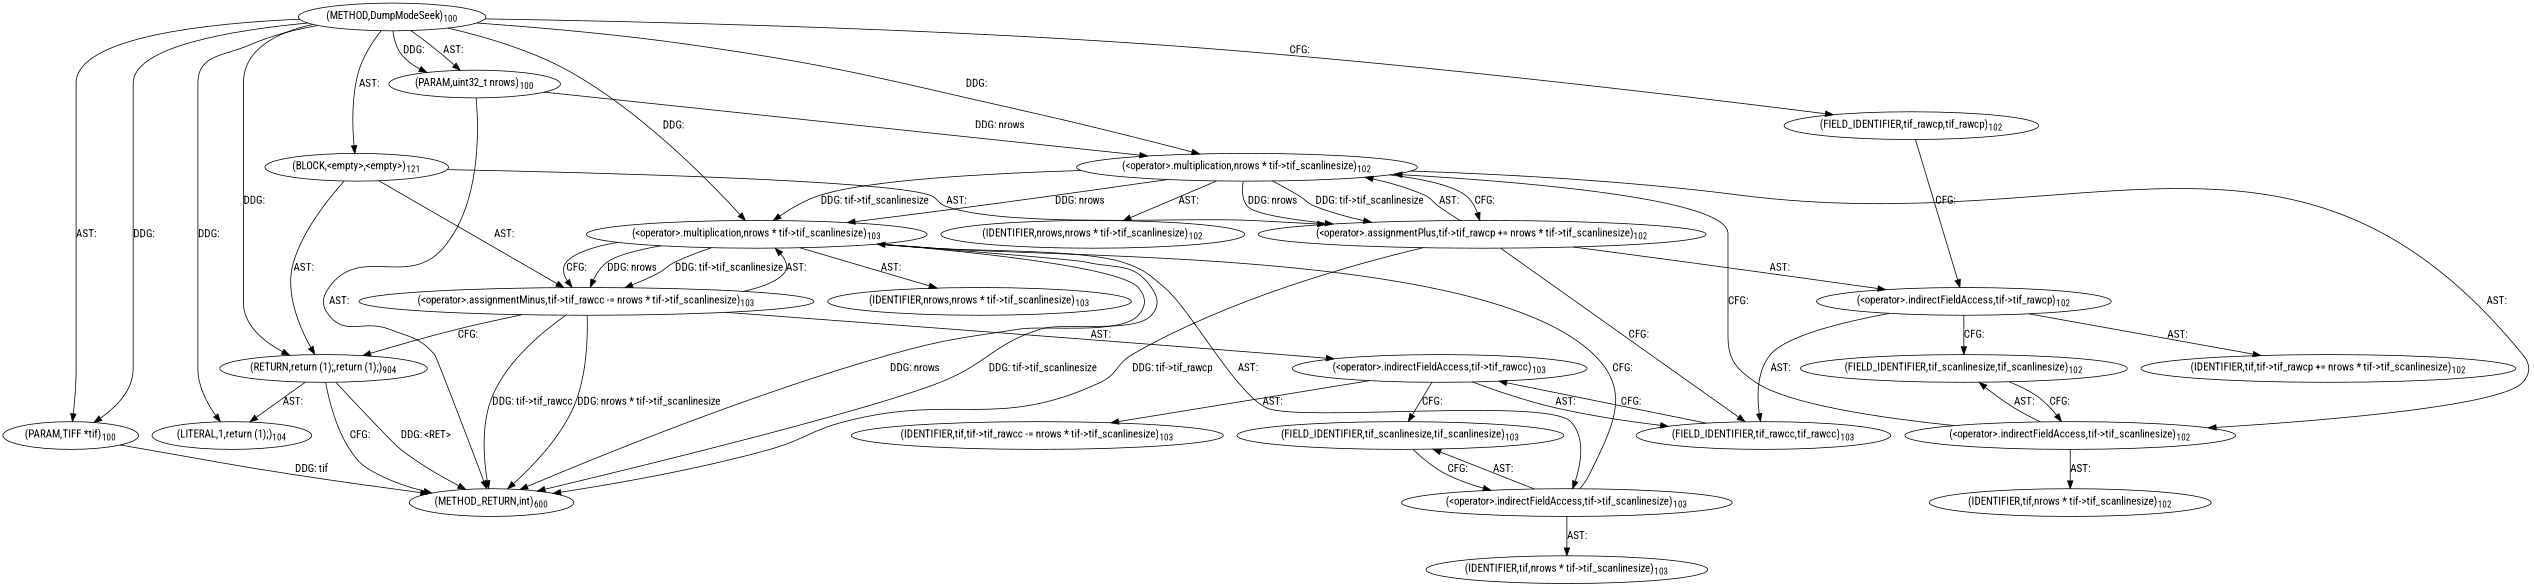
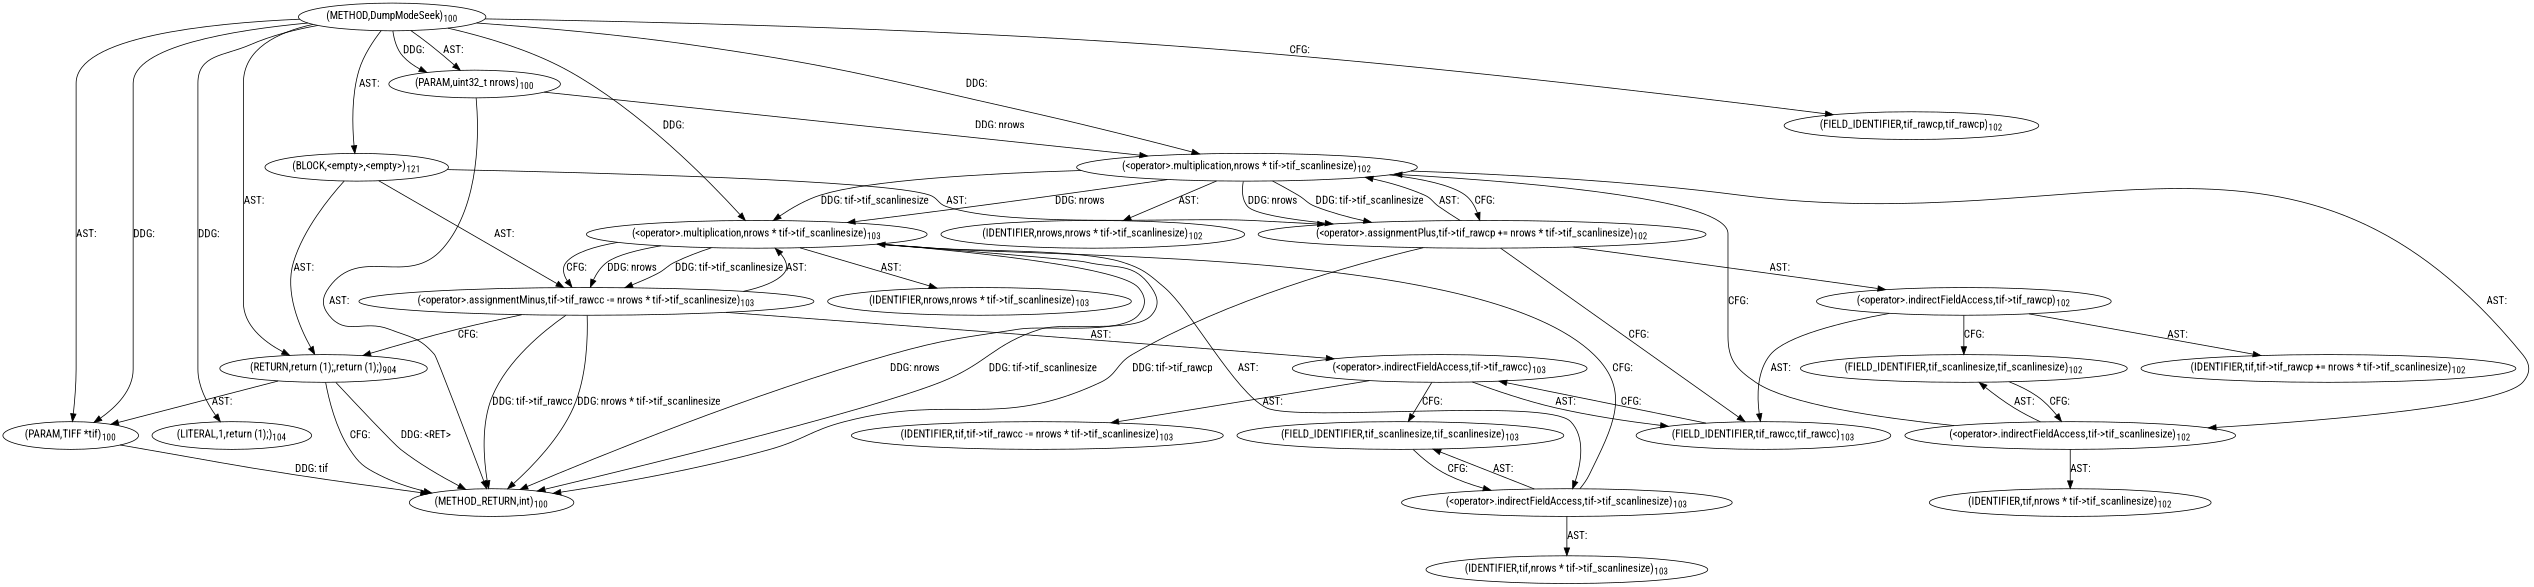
(255, 201) -> (255, 201)
(1937, 210) -> none
(281, 400) -> (198, 402)
(541, 501) -> (541, 501)
